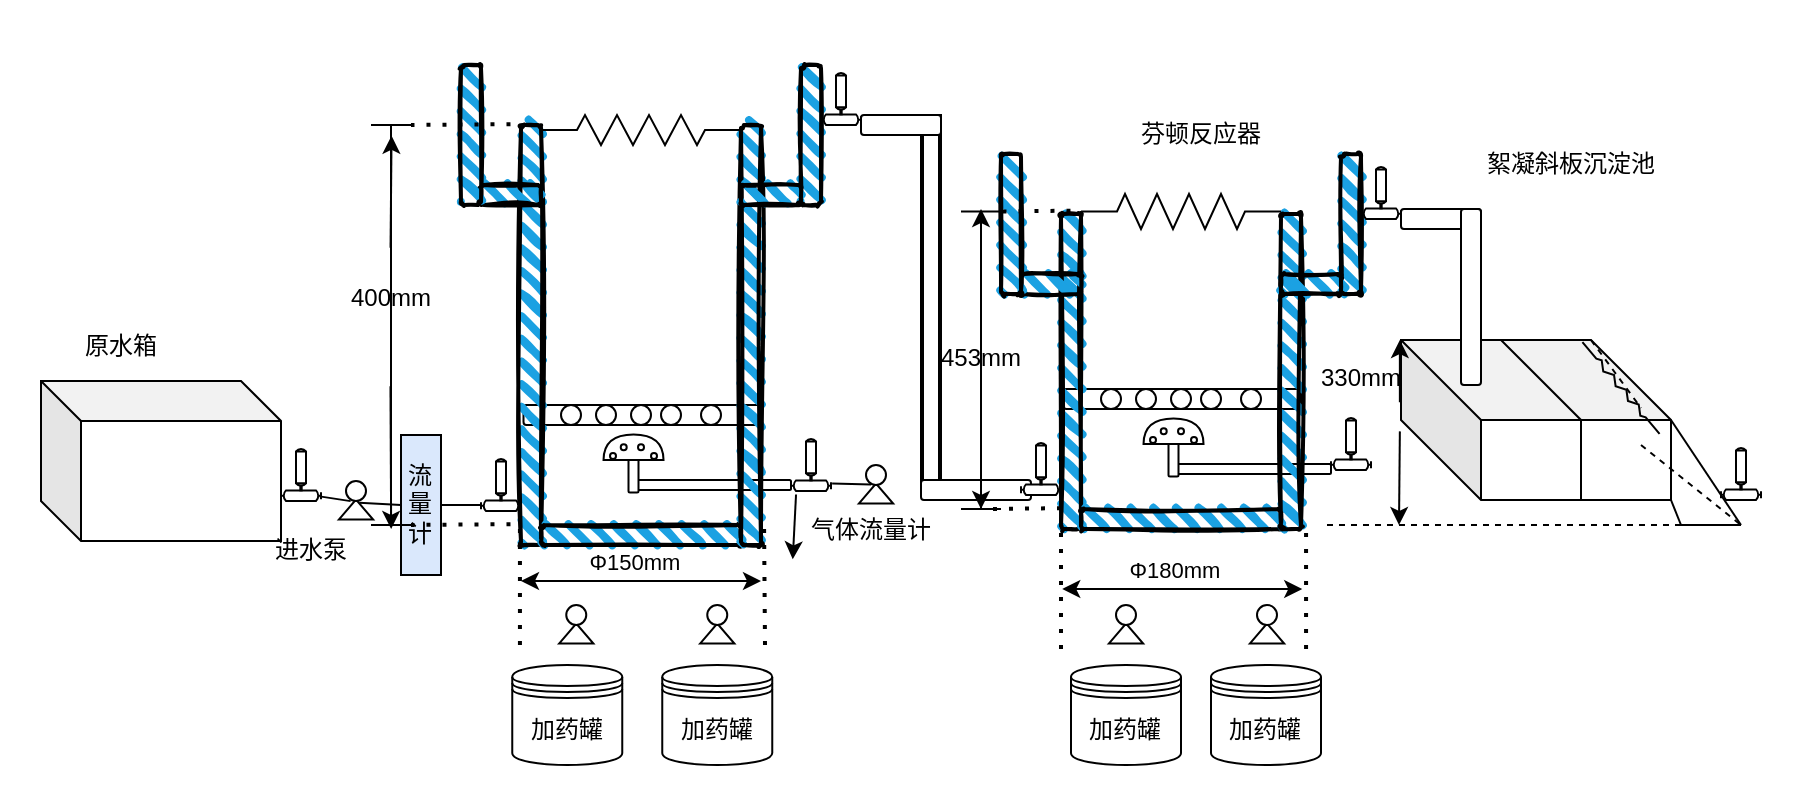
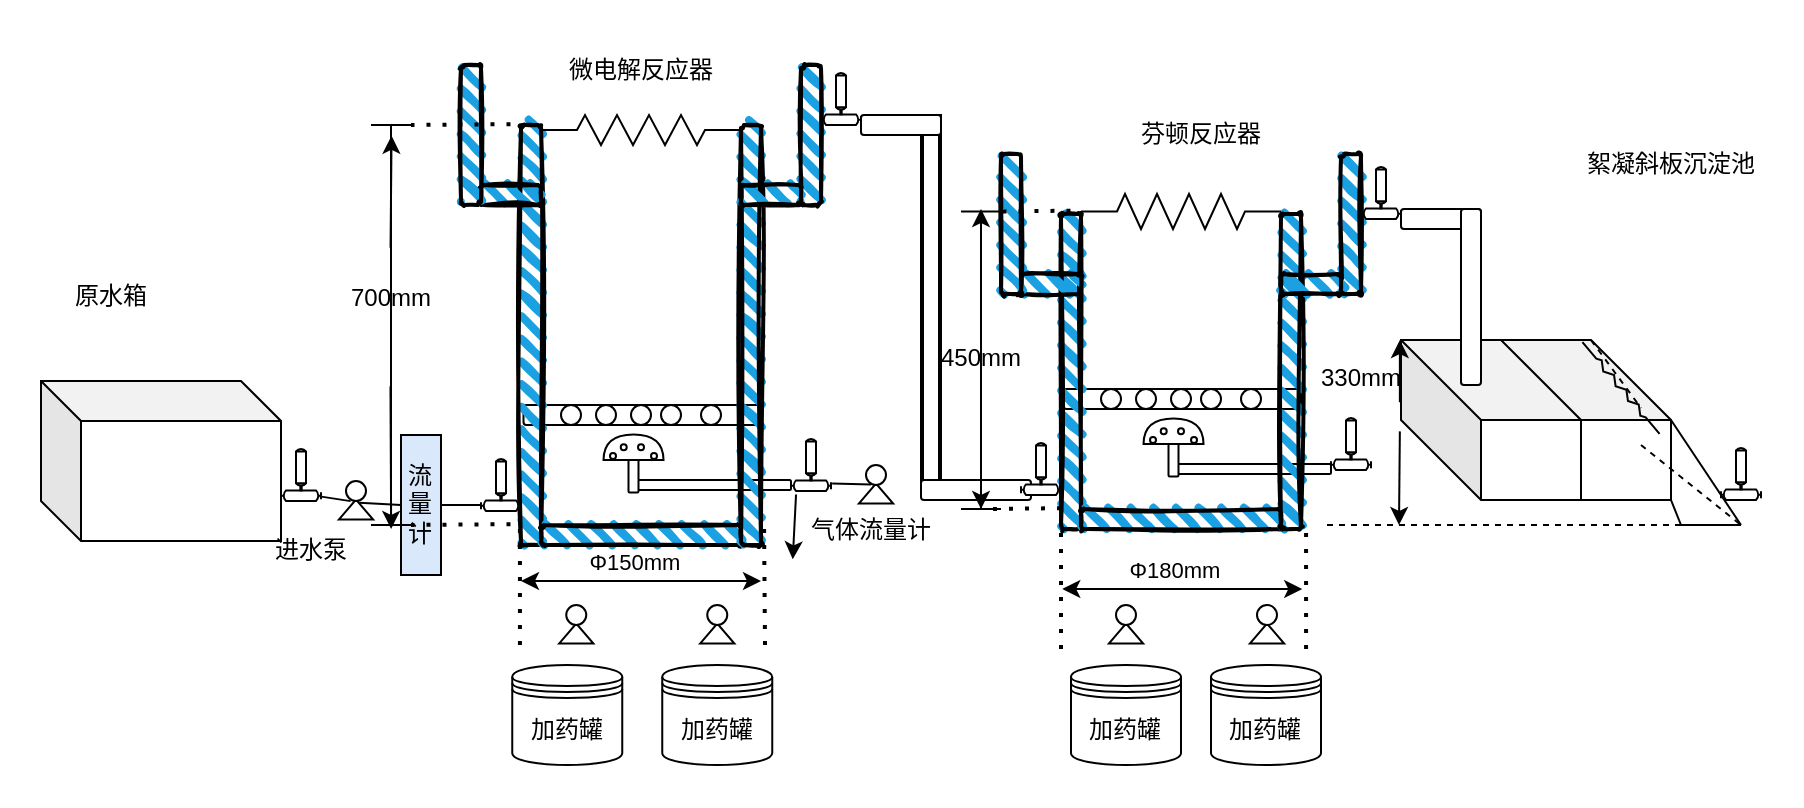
none -> (641, 71)
(1571, 165) -> (1671, 165)
(392, 299) -> (392, 299)
(121, 347) -> (111, 297)
(982, 359) -> (982, 359)
